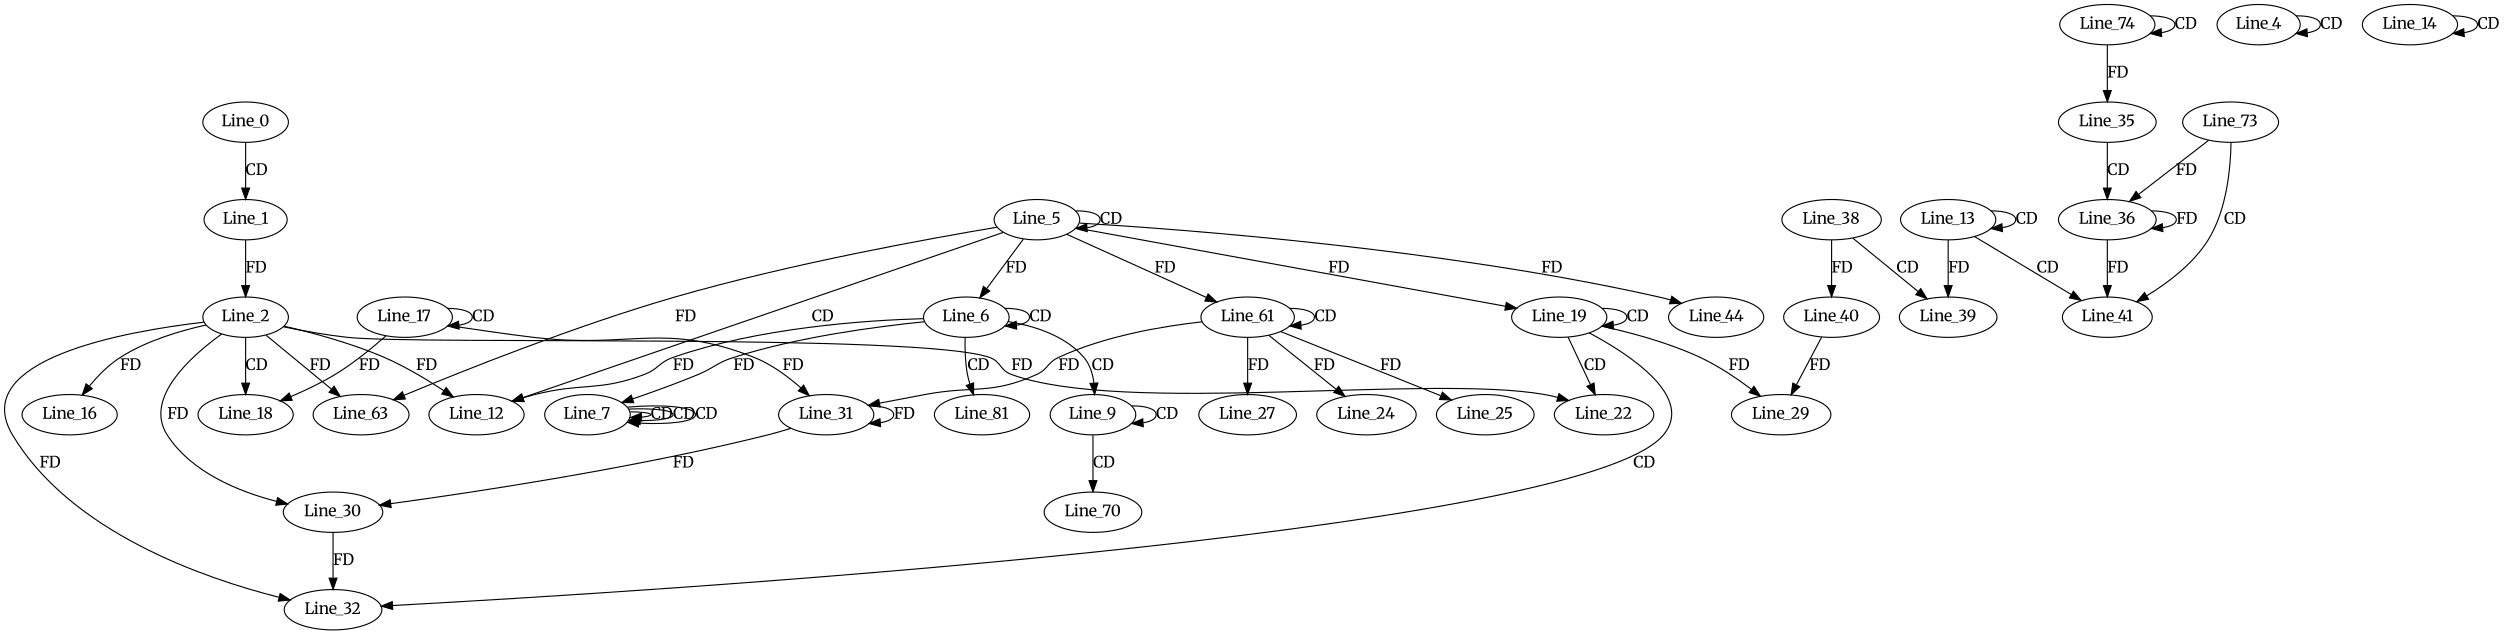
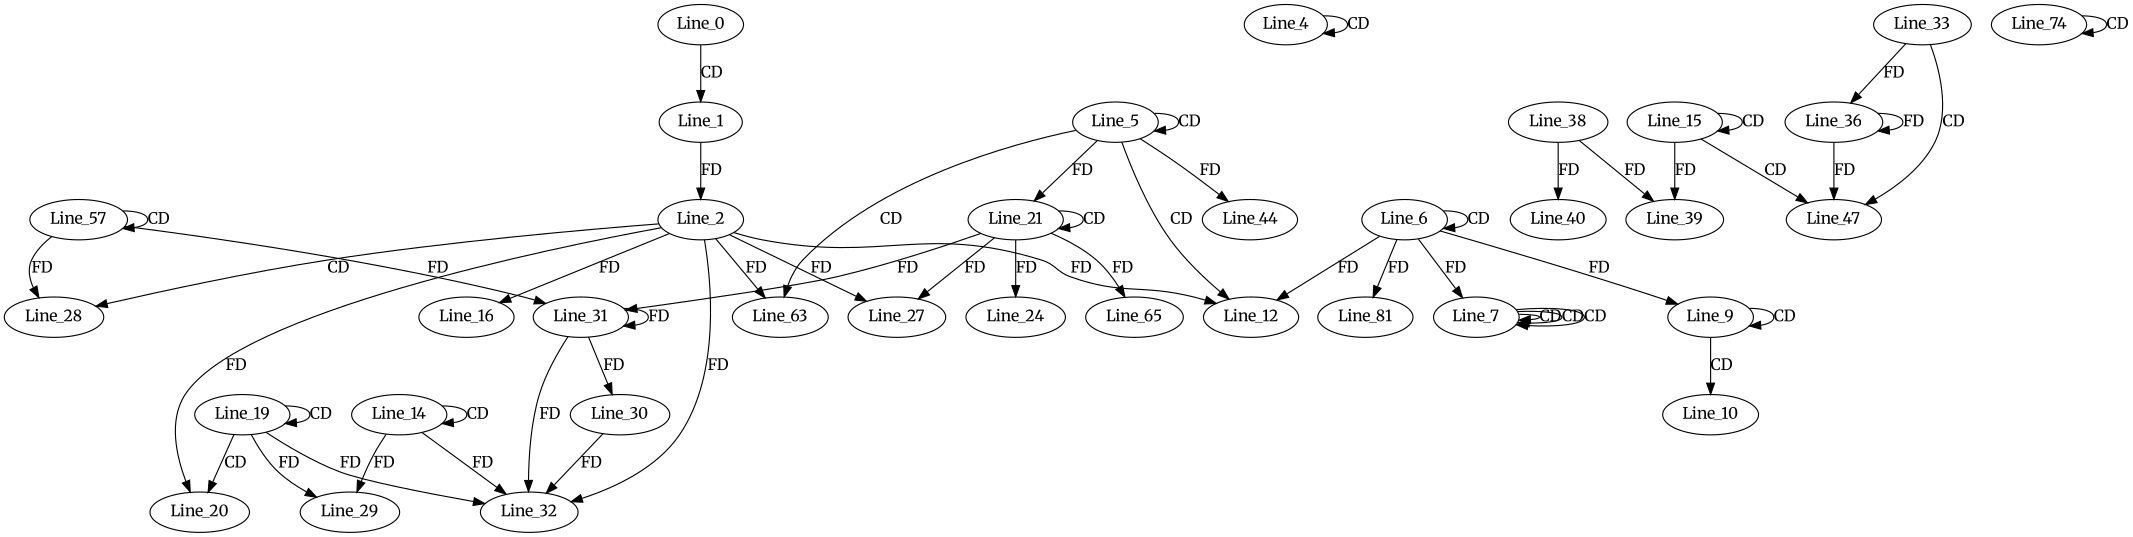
(2107, 122) -> none
(2231, 122) -> (1922, 25)
(1948, 220) -> (1675, 122)
(1005, 264) -> none
(1291, 267) -> none
(1908, 268) -> (1635, 171)
(405, 317) -> (79, 220)
(686, 317) -> (891, 220)
(1248, 317) -> (1016, 220)
(2107, 317) -> (1834, 220)
(1809, 361) -> (372, 457)
(979, 366) -> (1398, 268)
(1103, 366) -> (1599, 268)
none -> (537, 405)
(246, 415) -> (54, 317)
(1485, 415) -> (1135, 317)
(1604, 415) -> (200, 512)
(169, 437) -> (790, 264)
none -> (460, 460)
(1644, 463) -> (350, 463)
(1093, 512) -> (1711, 415)
